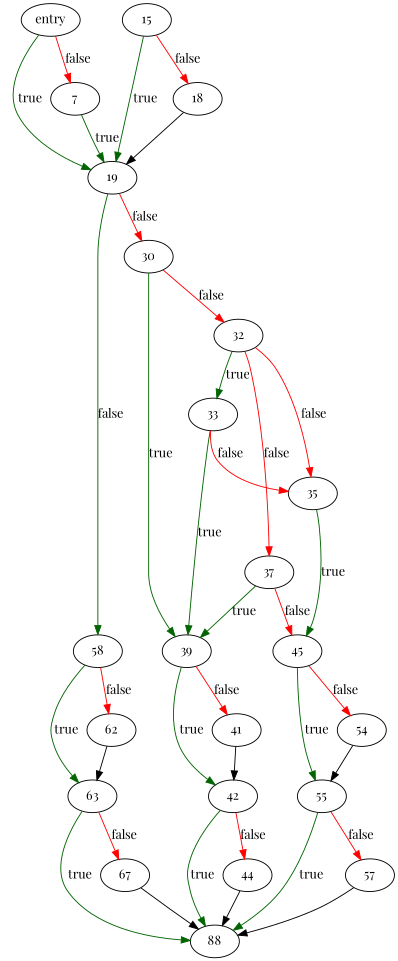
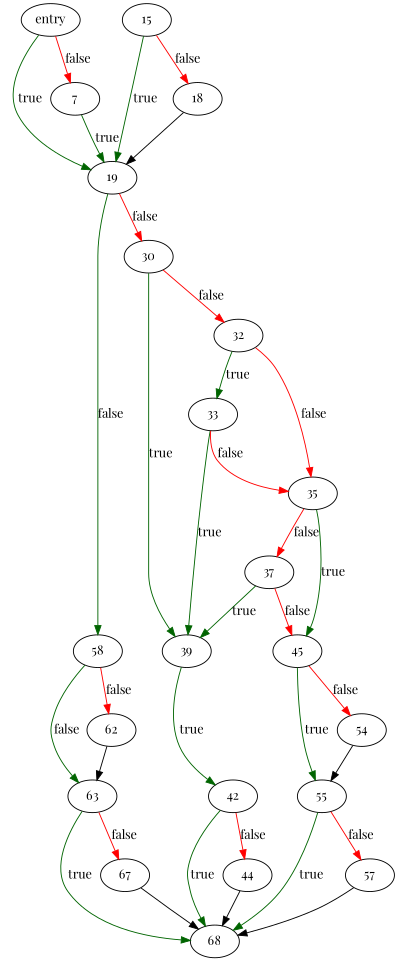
(263, 448) -> (292, 528)
(67, 730) -> (67, 730)
(237, 730) -> none
(215, 941) -> (215, 941)
